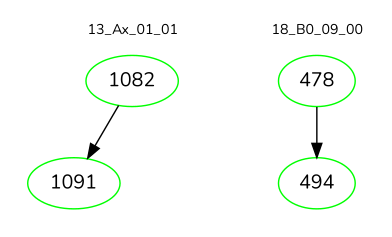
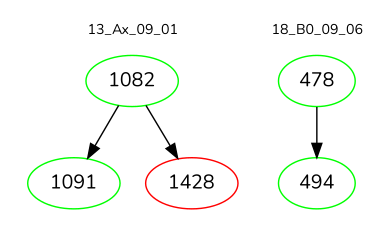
(133, 31) -> (133, 31)
(318, 31) -> (318, 31)
none -> (192, 183)
